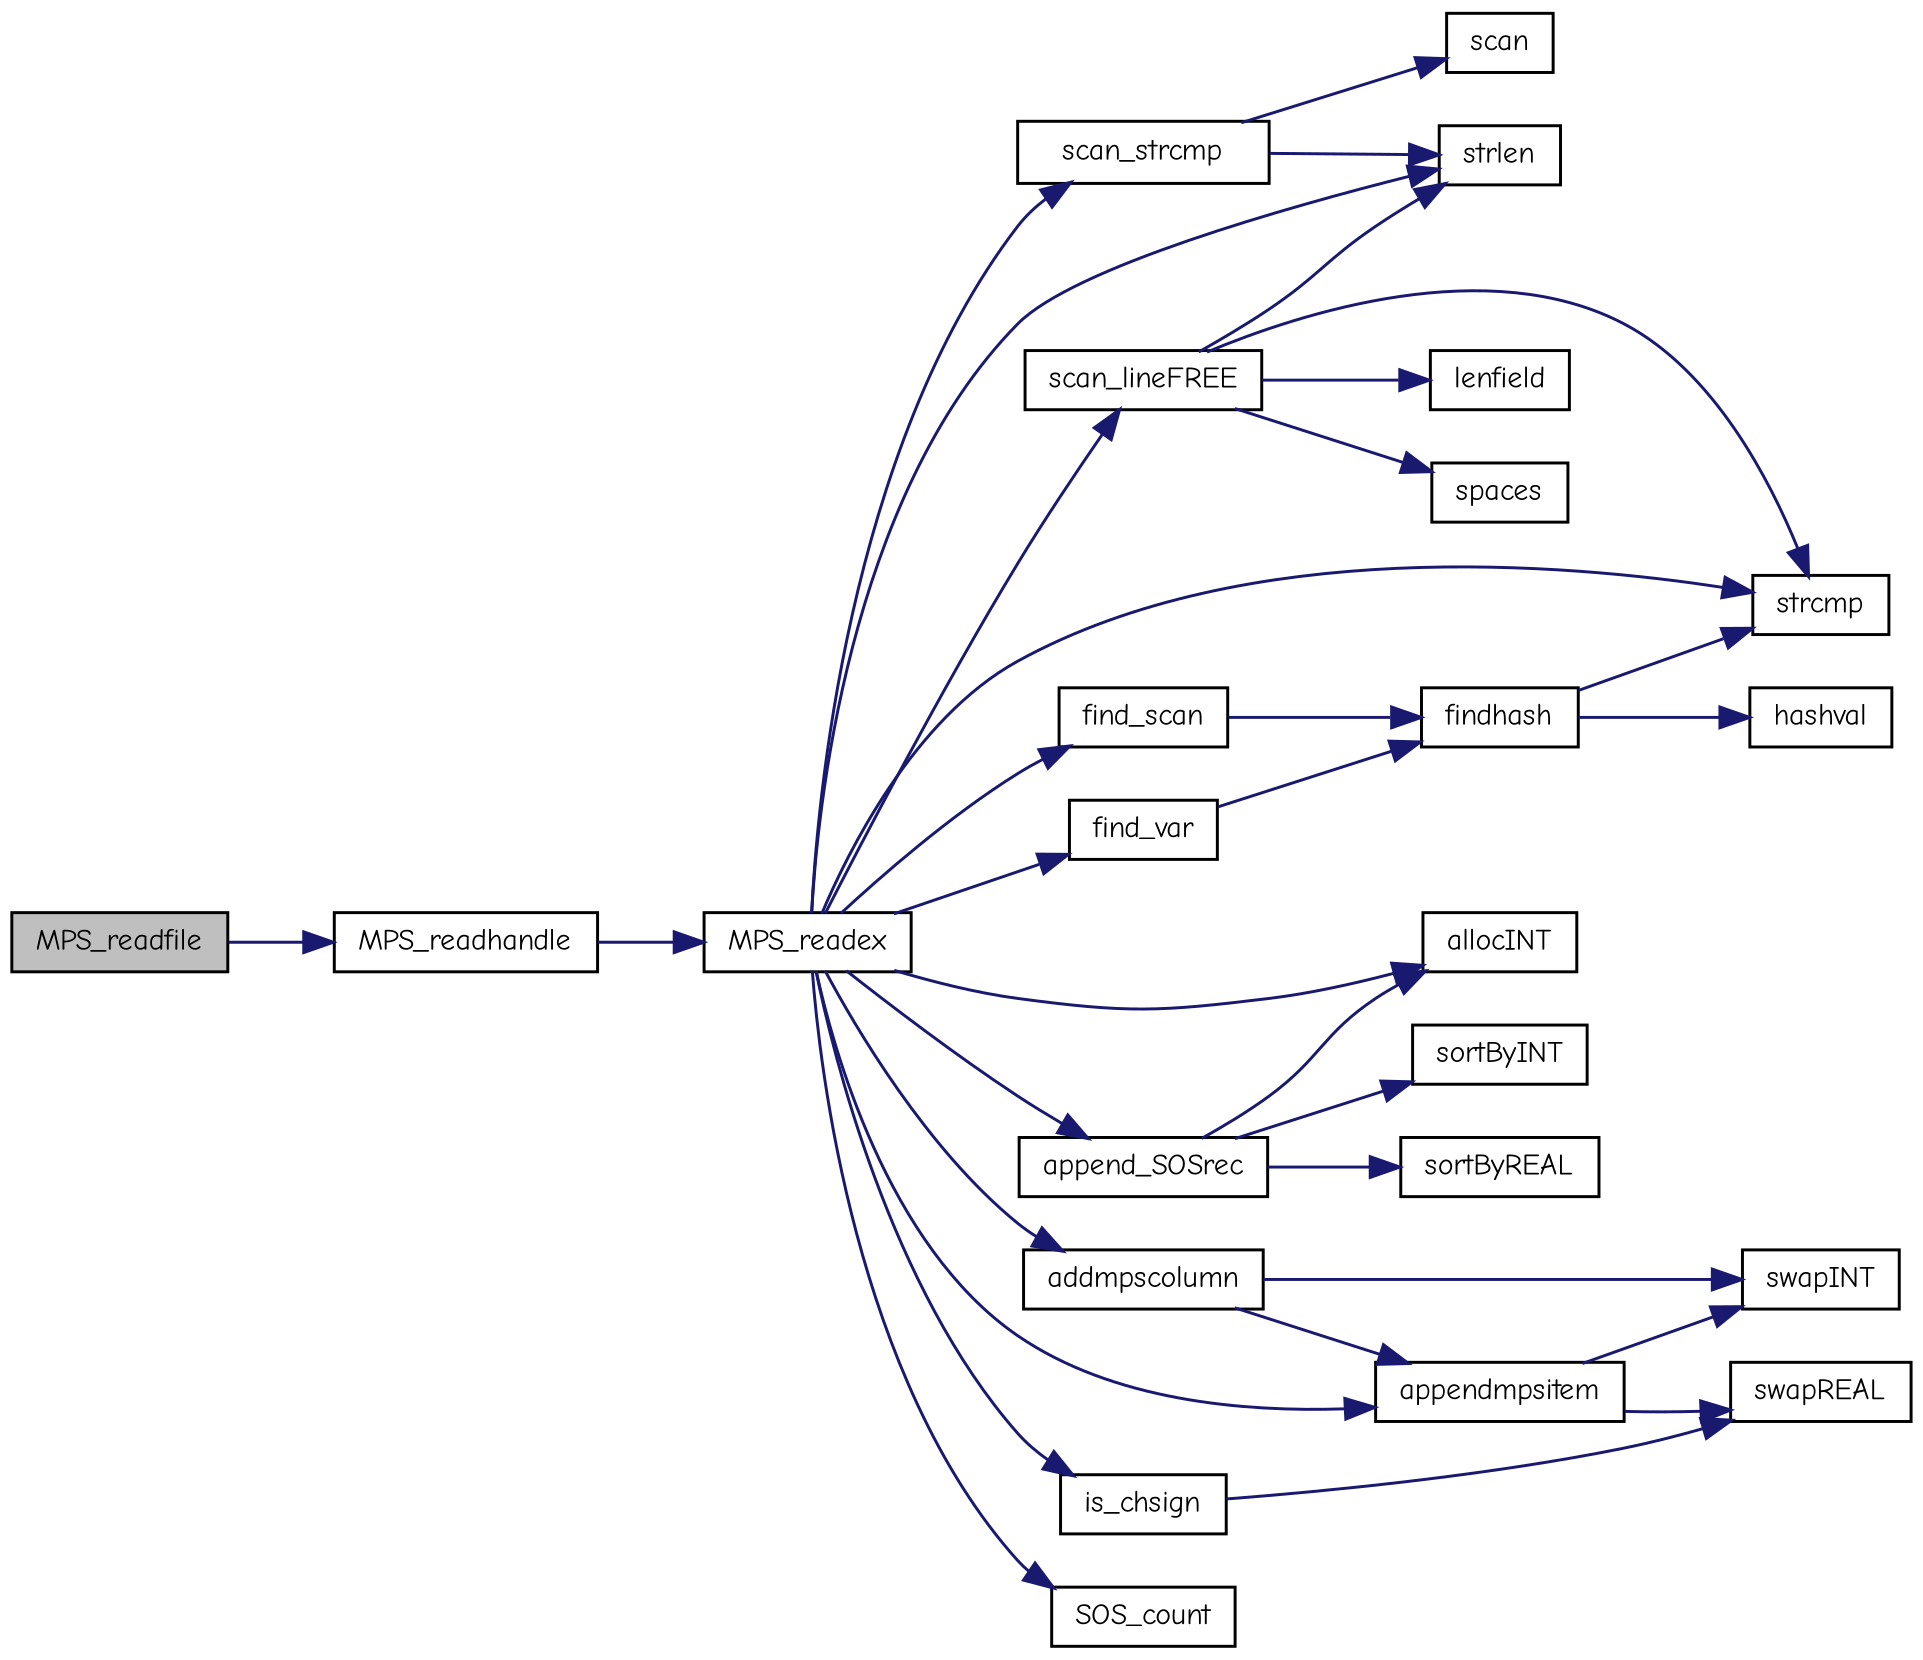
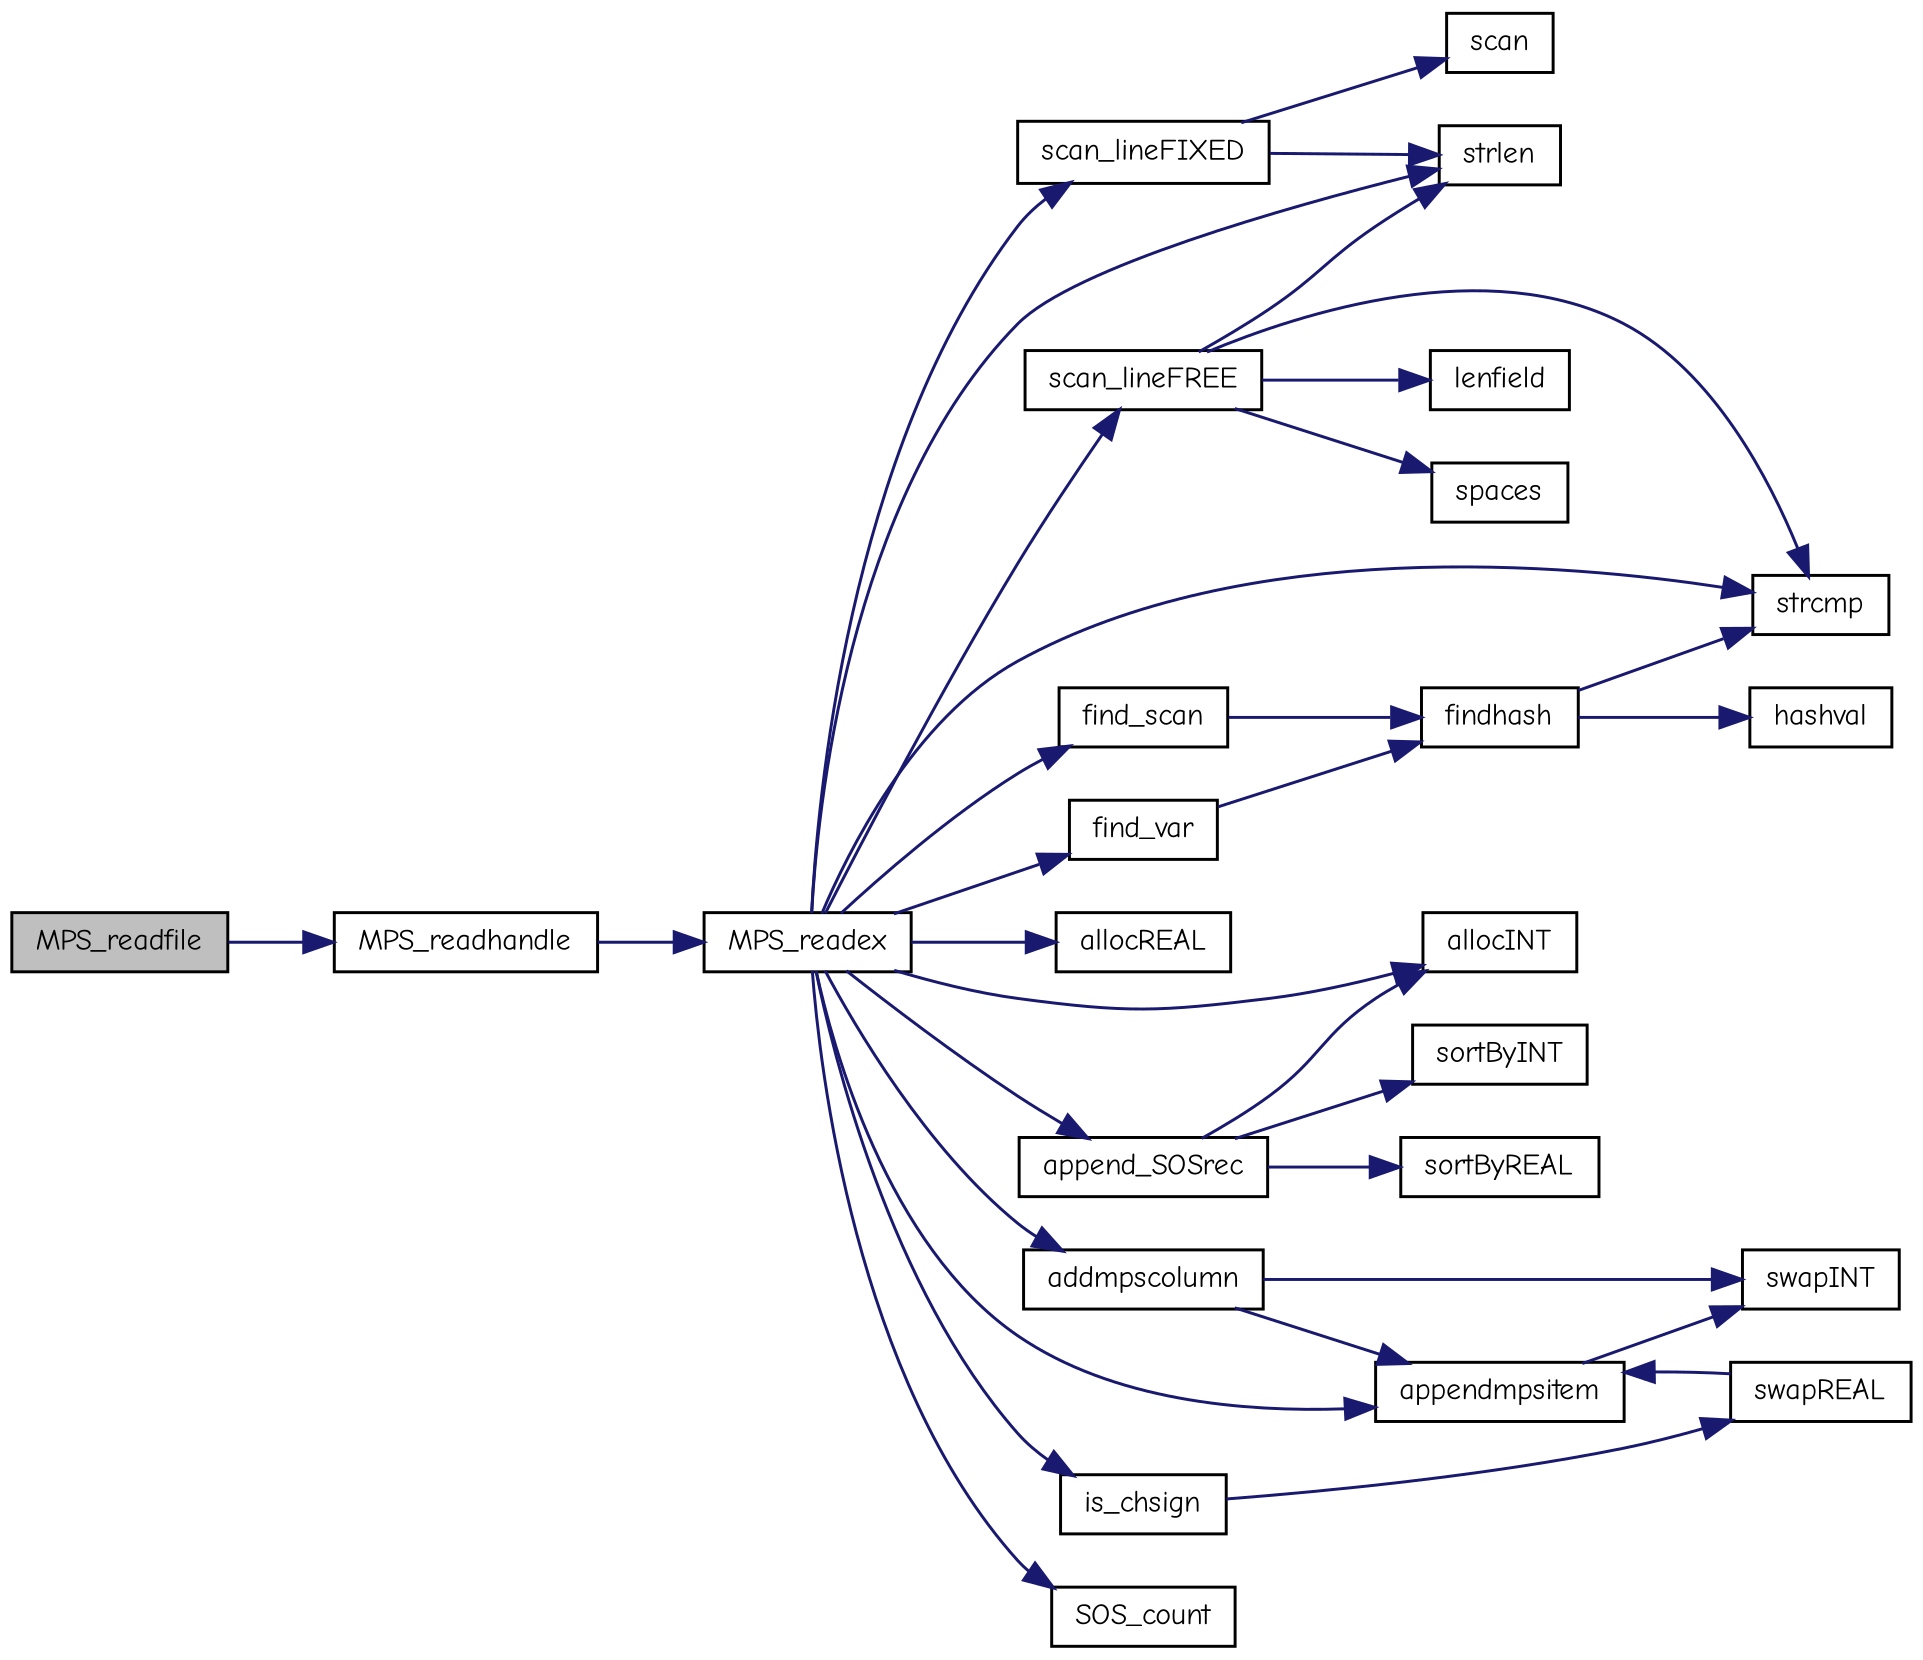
(1143, 152) -> (1143, 152)
none -> (1143, 942)
(1662, 1412) -> (1693, 1372)
